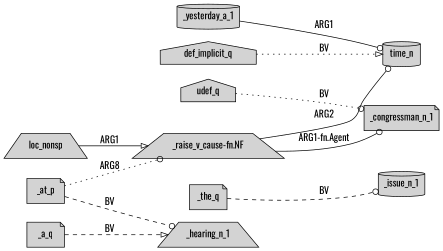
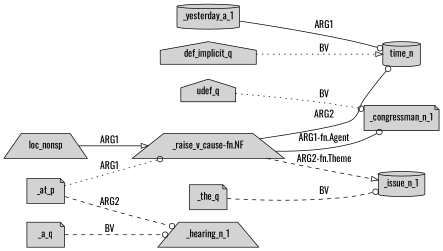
(110, 166) -> (110, 166)
none -> (319, 169)
(110, 202) -> (110, 202)
(113, 235) -> (113, 235)
